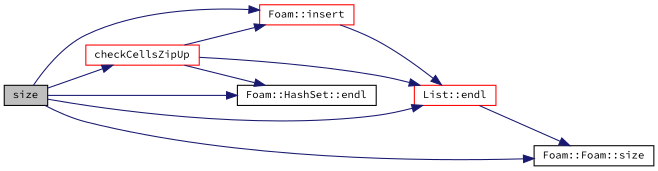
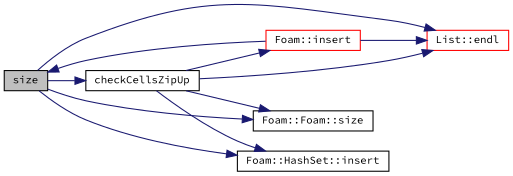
(130, 20) -> (161, 49)
(143, 55) -> (143, 81)
(307, 95) -> (313, 161)
(520, 123) -> (223, 100)
